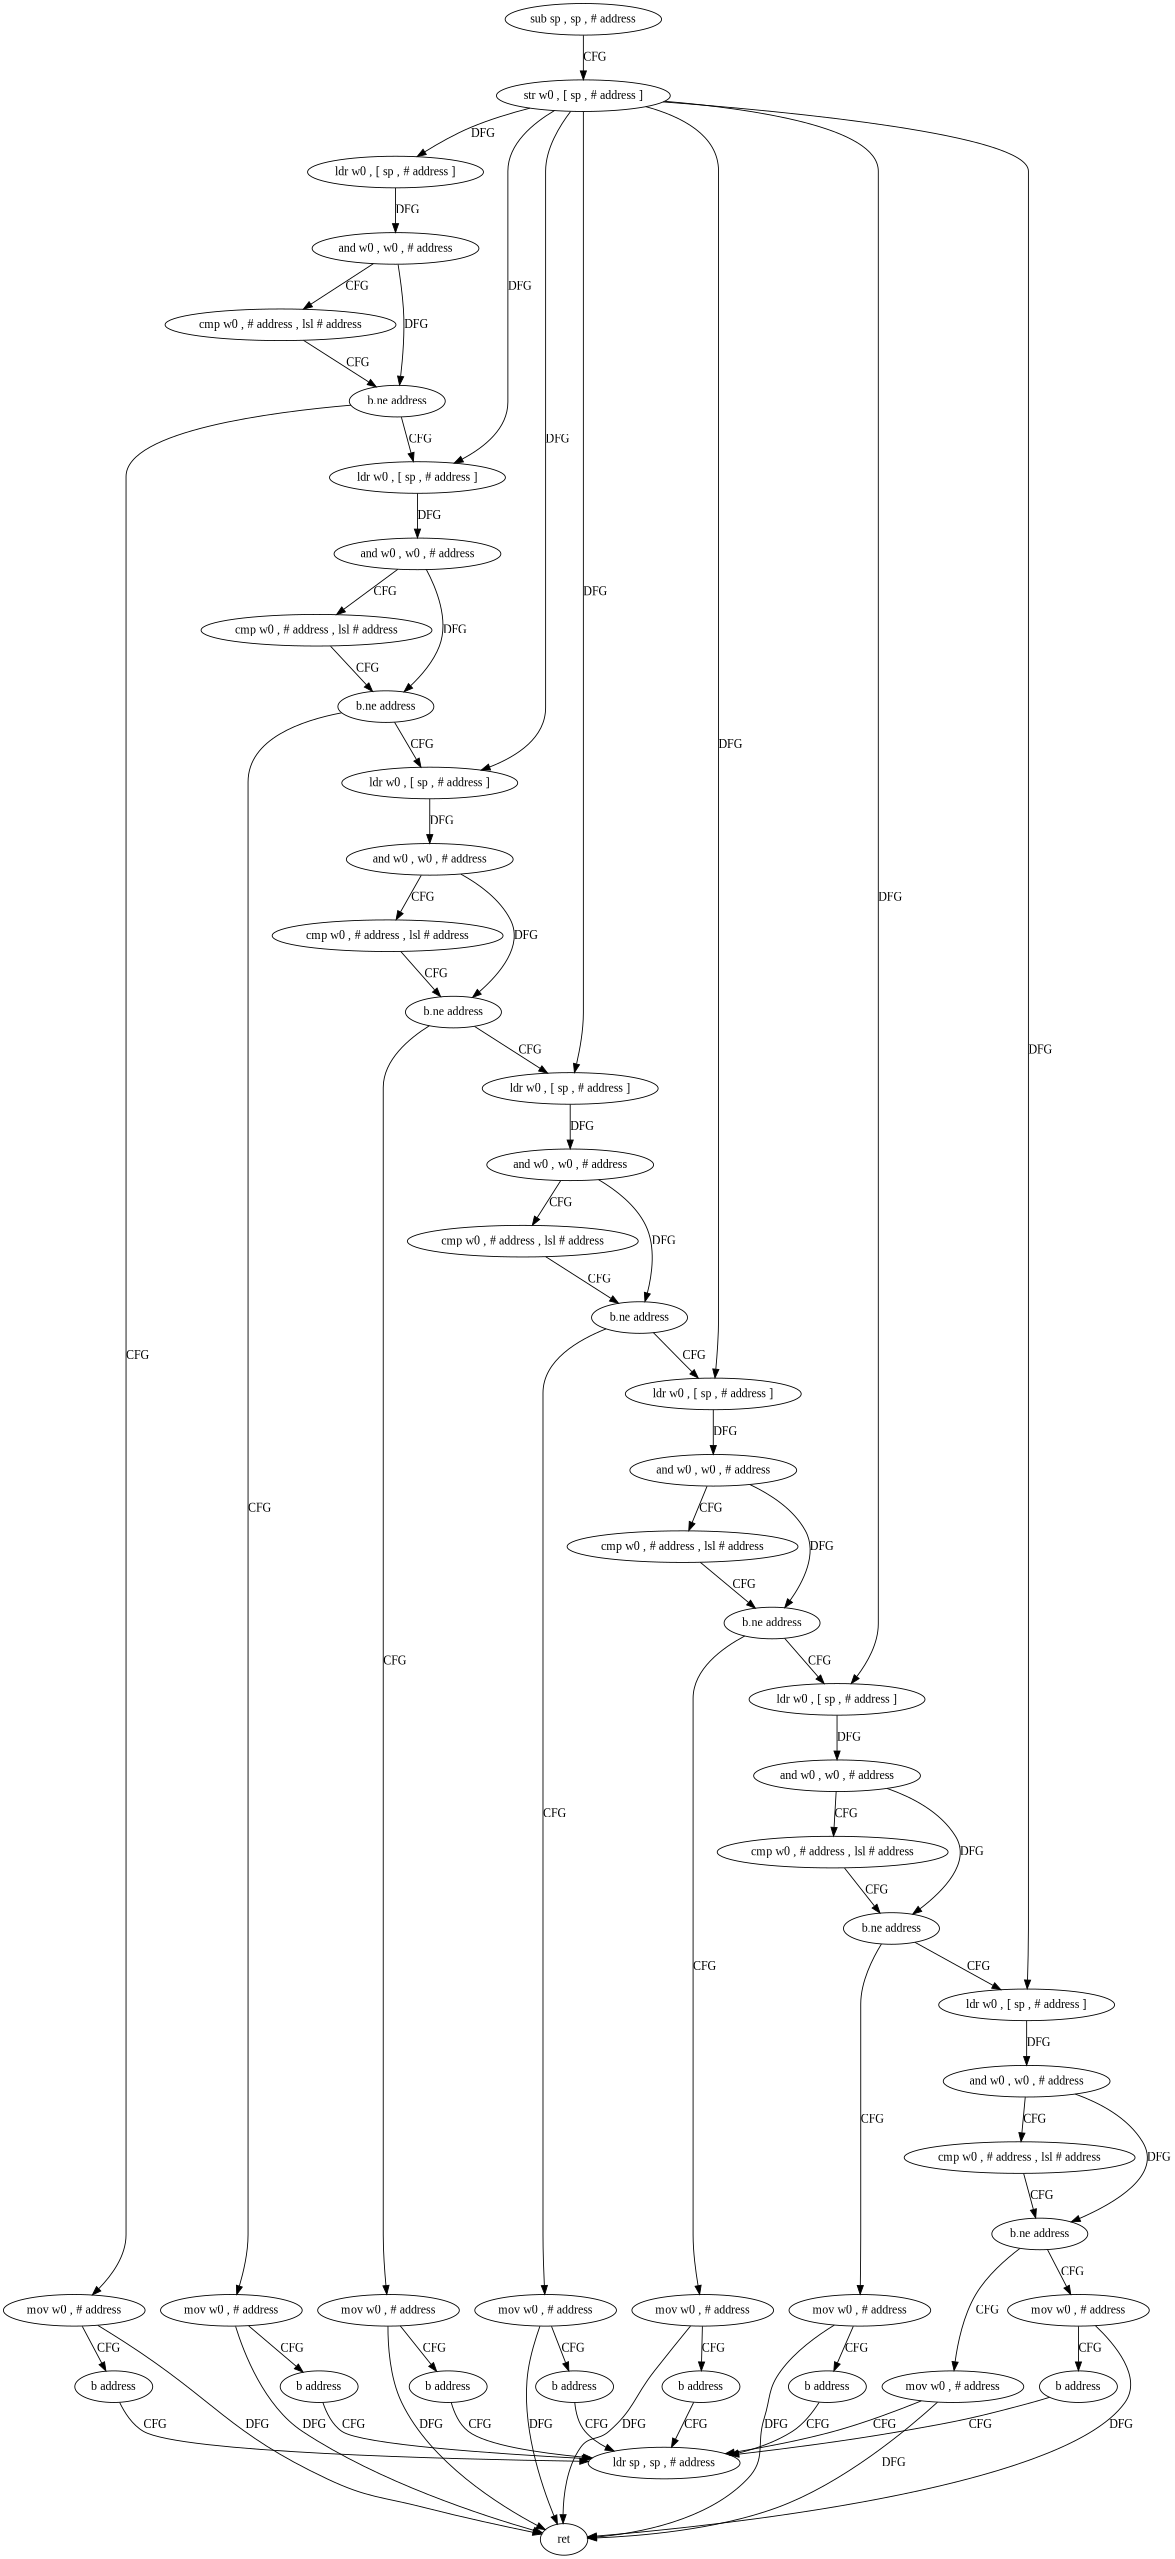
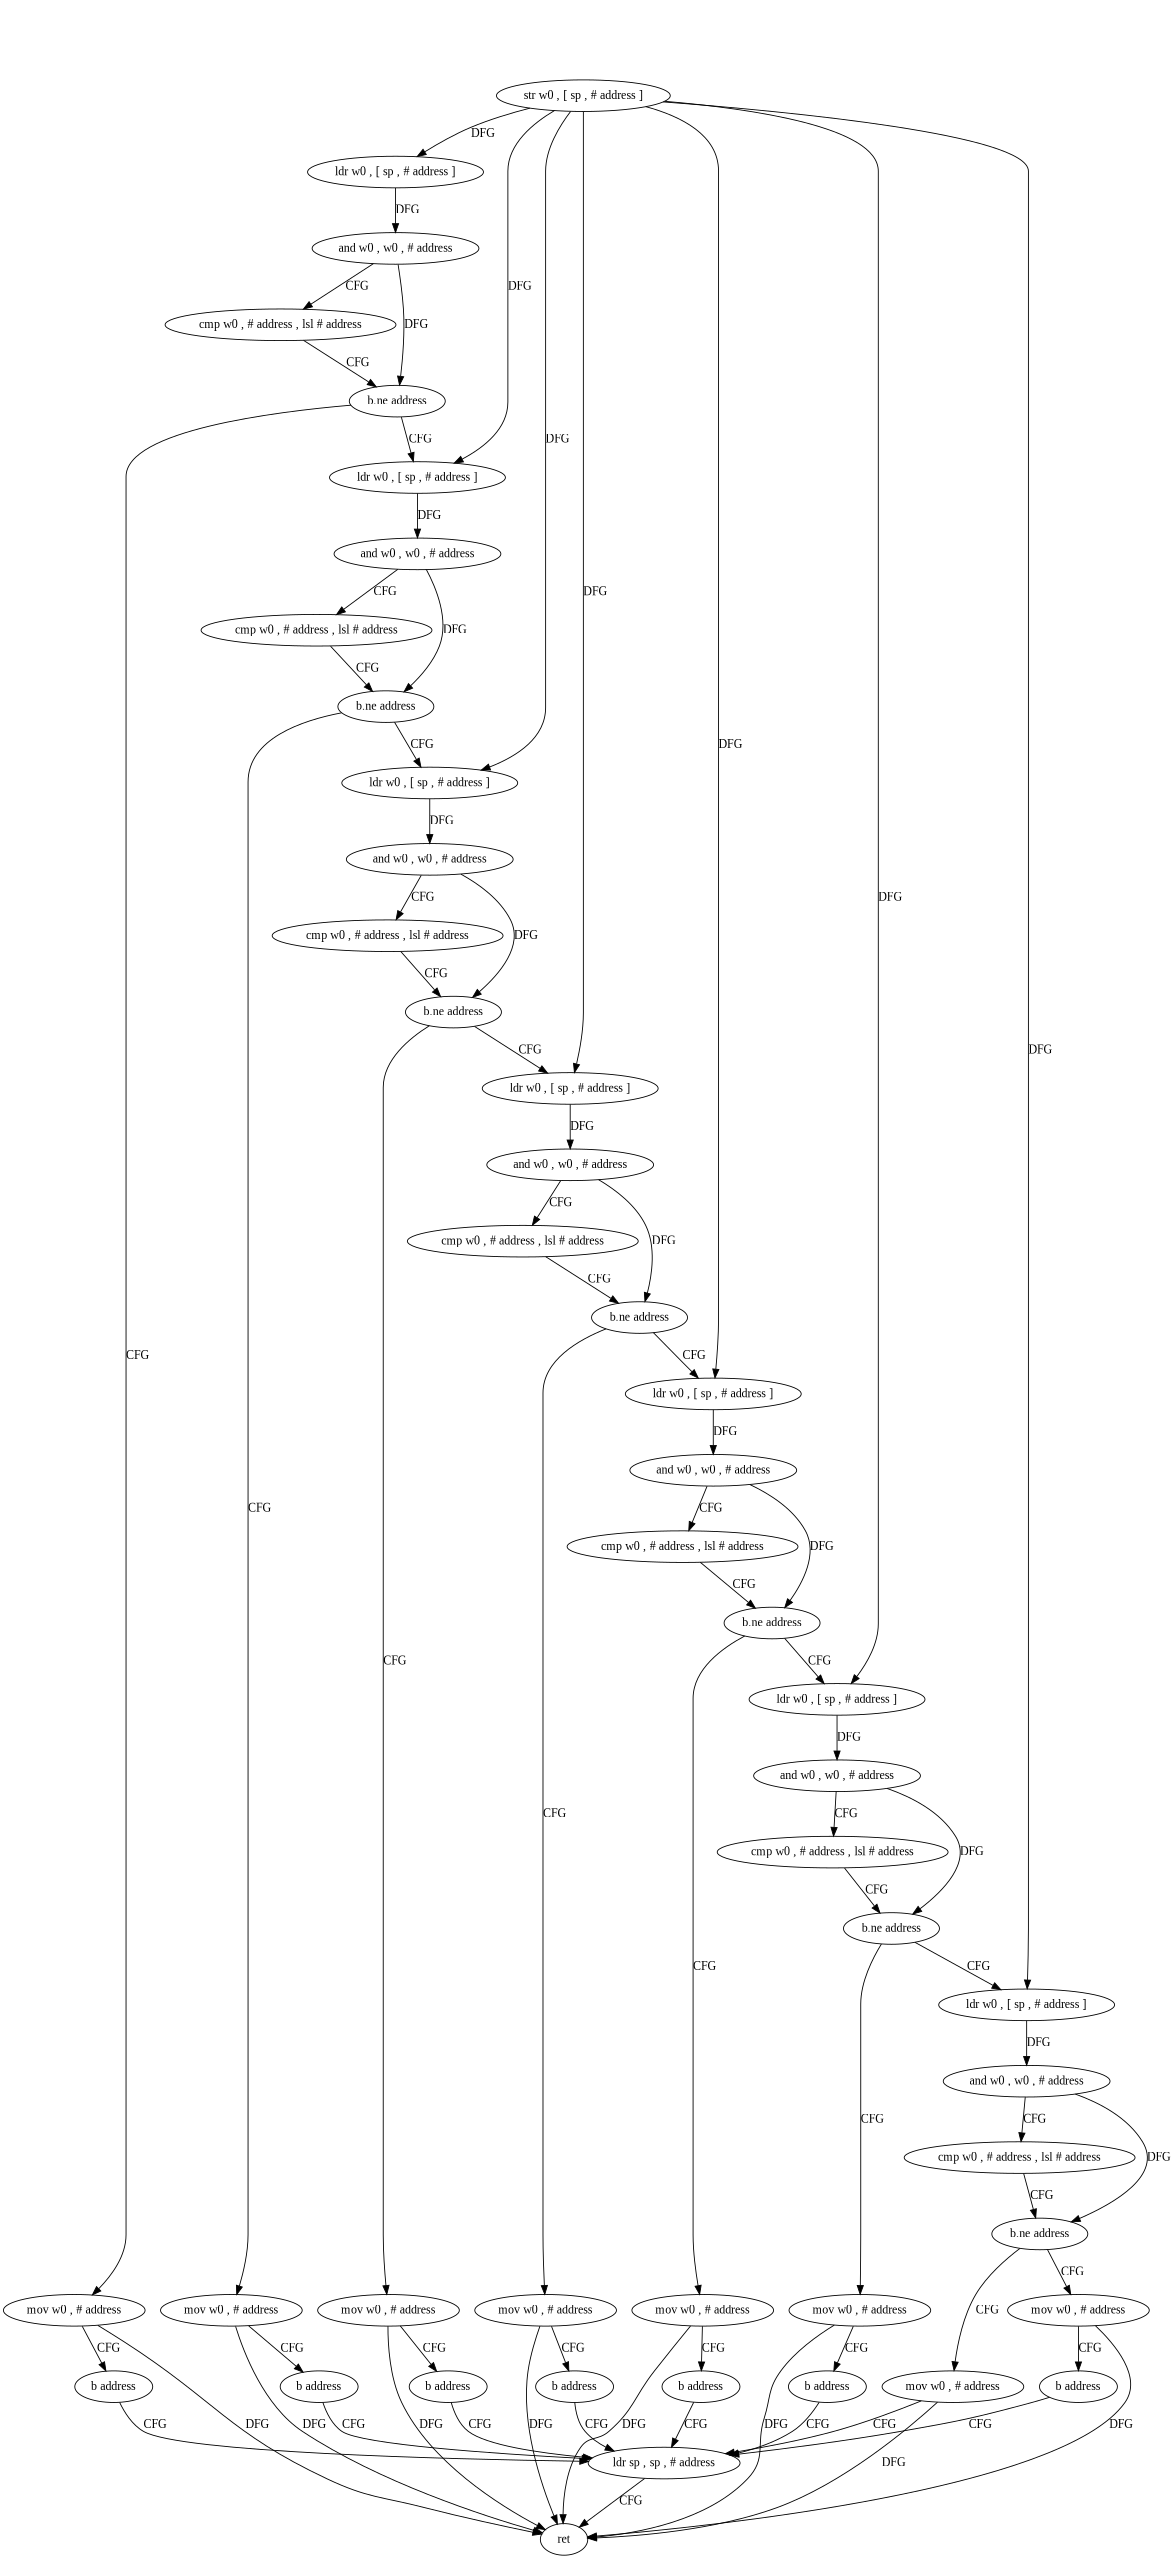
(583, 19) -> none
none -> (615, 2500)
